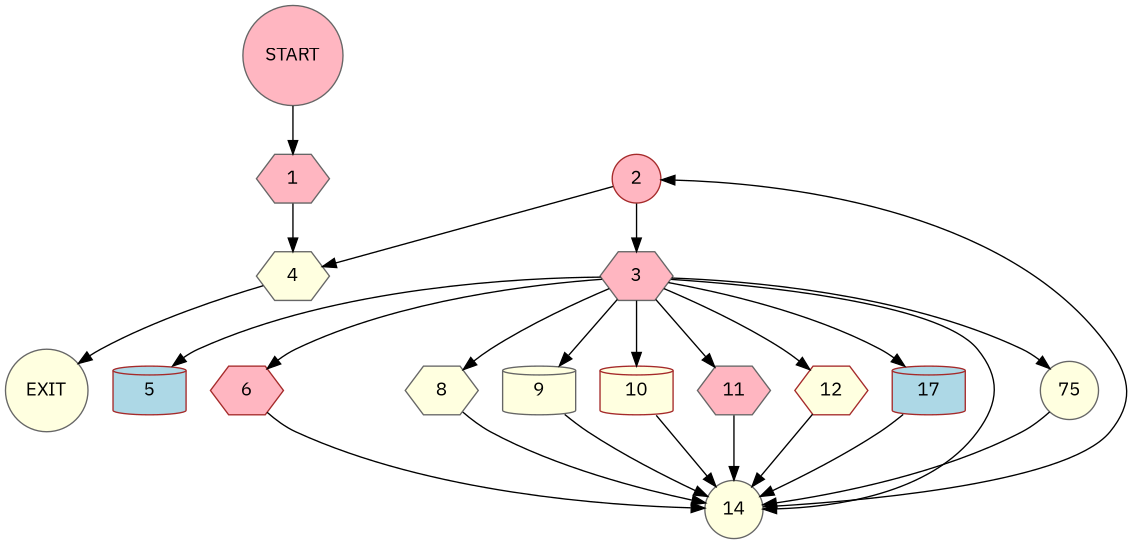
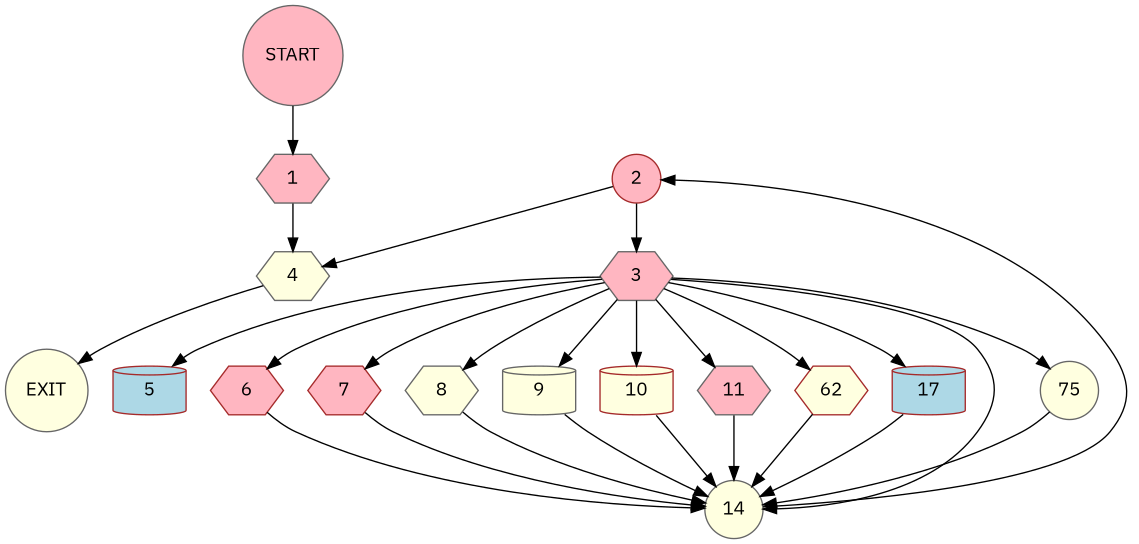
none -> (344, 390)
(831, 390) -> (831, 390)
